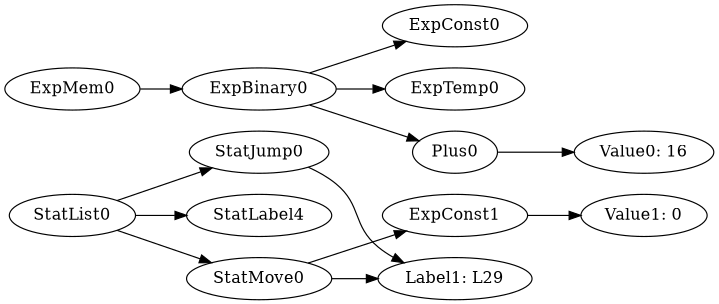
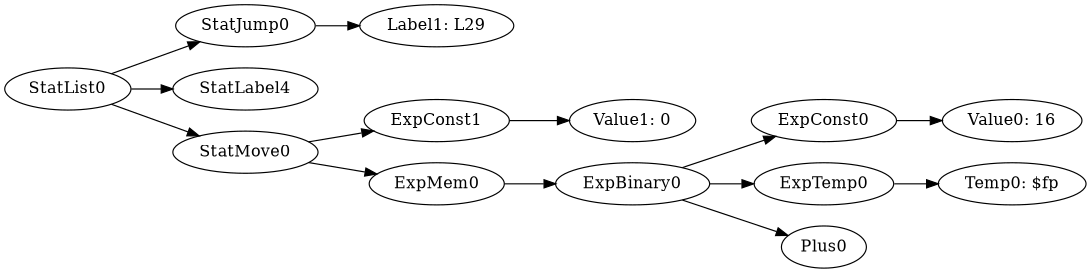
(530, 152) -> (913, 121)
none -> (1012, 184)
(349, 279) -> (337, 167)
